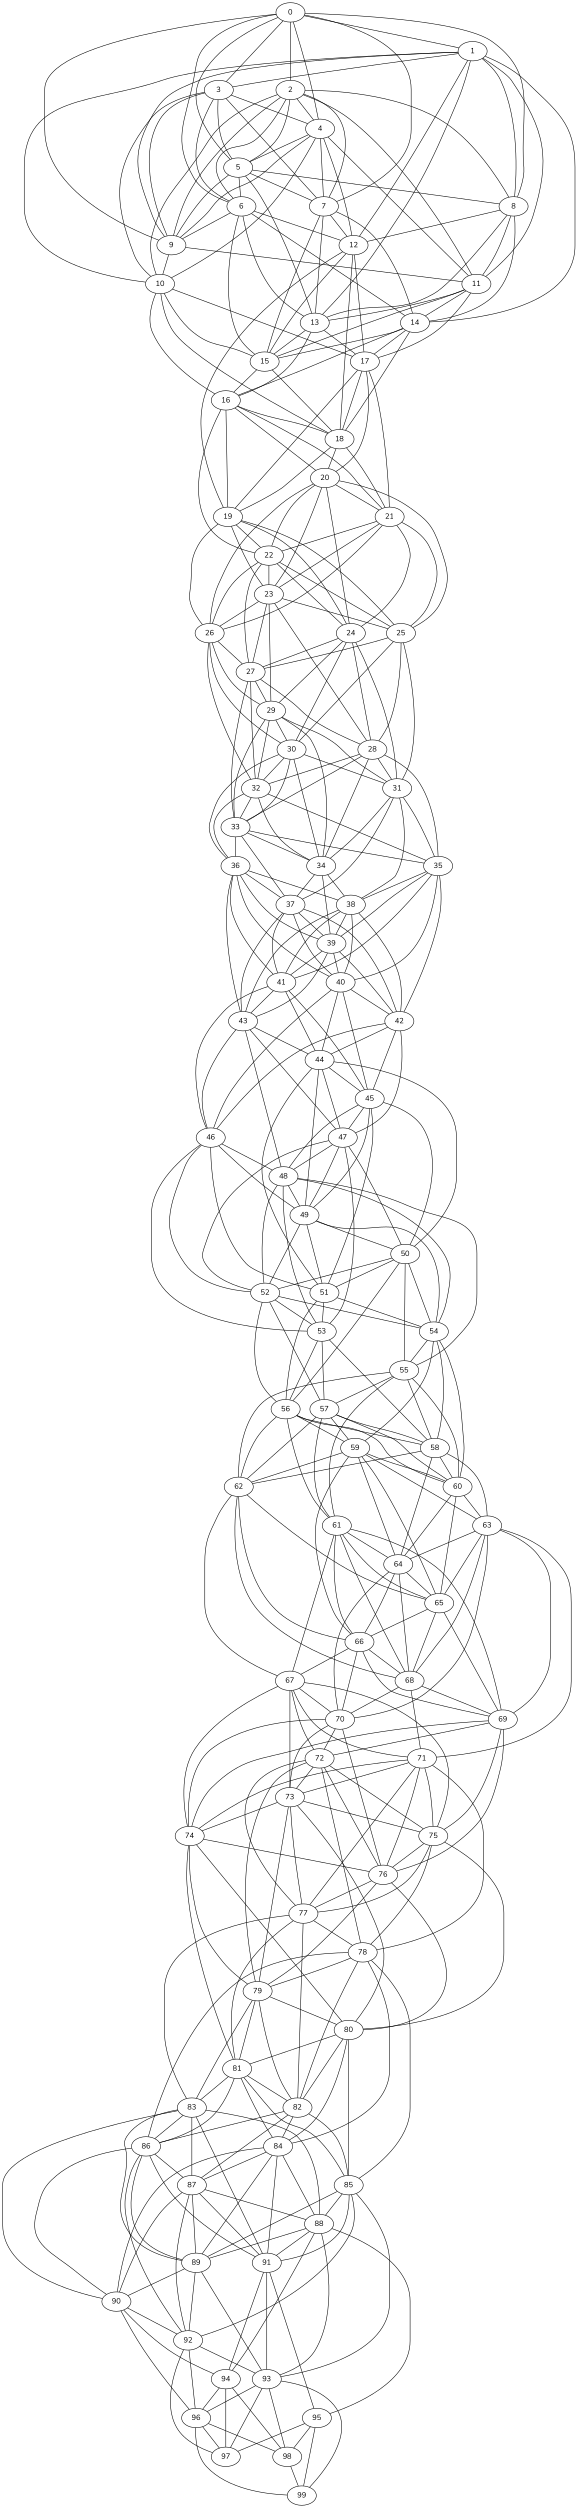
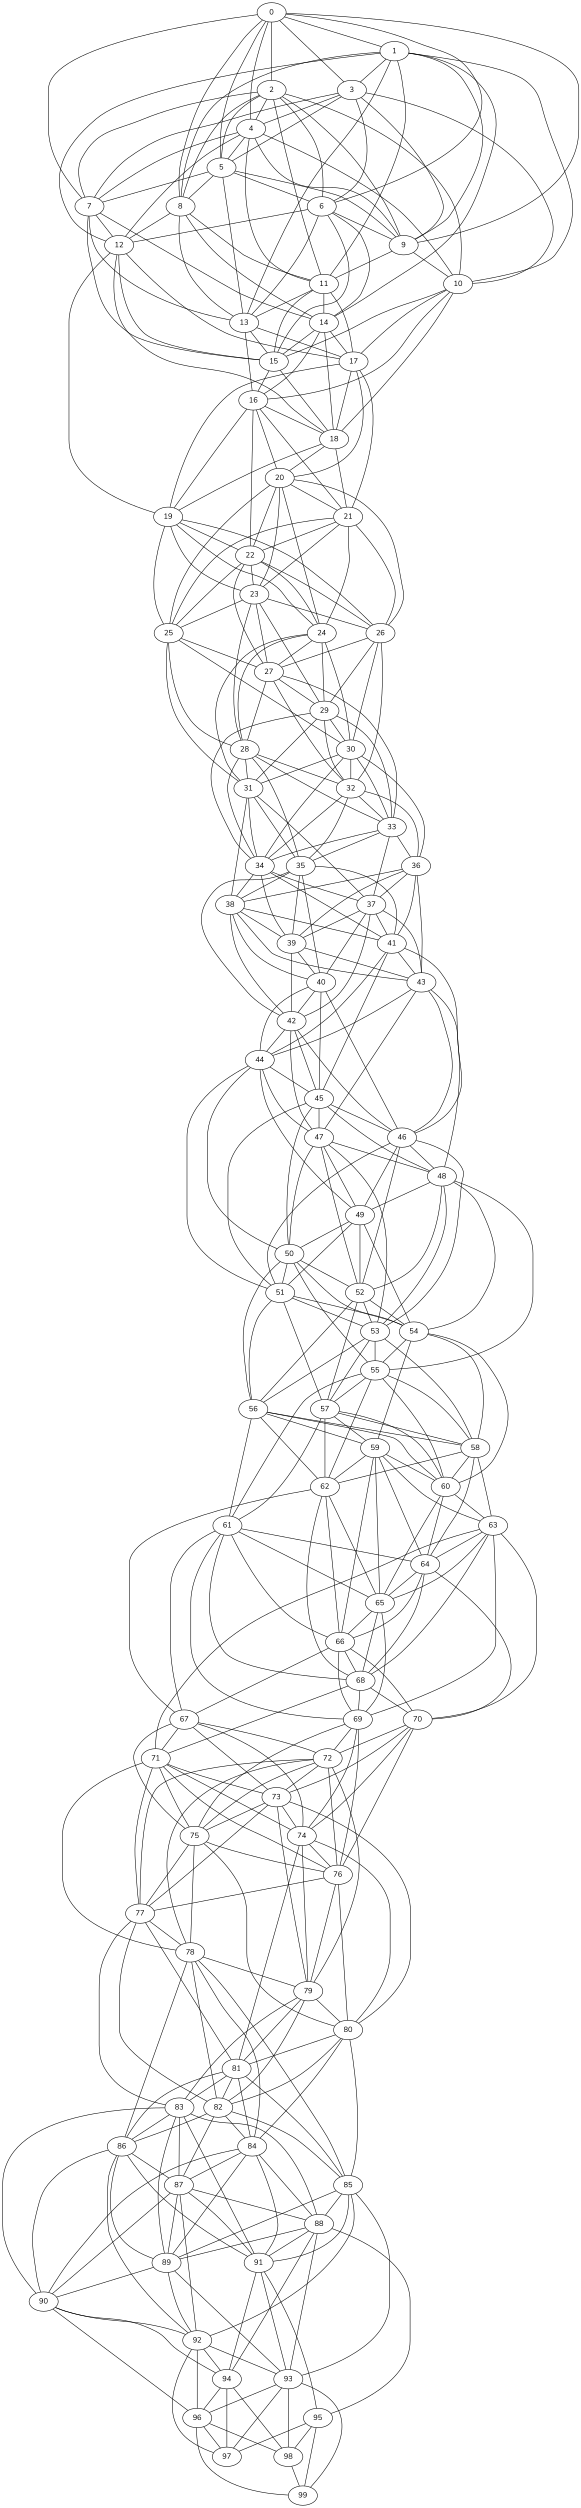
(276, 941) -> none
(309, 961) -> (326, 905)
(353, 1164) -> (361, 1118)
none -> (302, 1349)
none -> (375, 1351)
(315, 1700) -> none
none -> (212, 2360)
